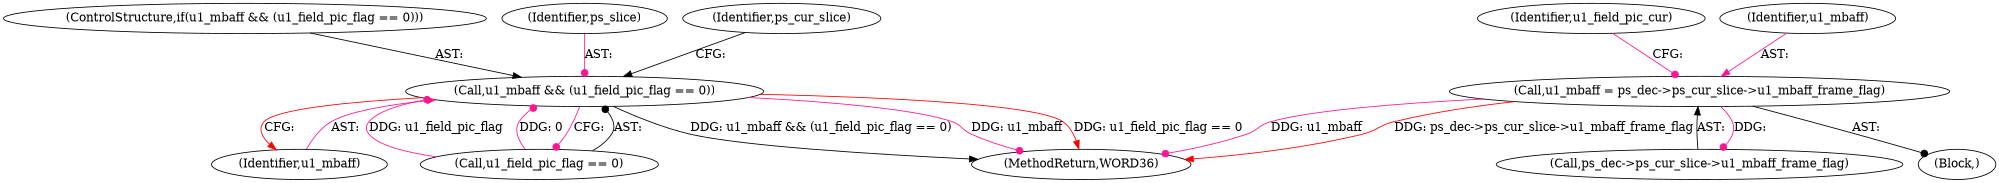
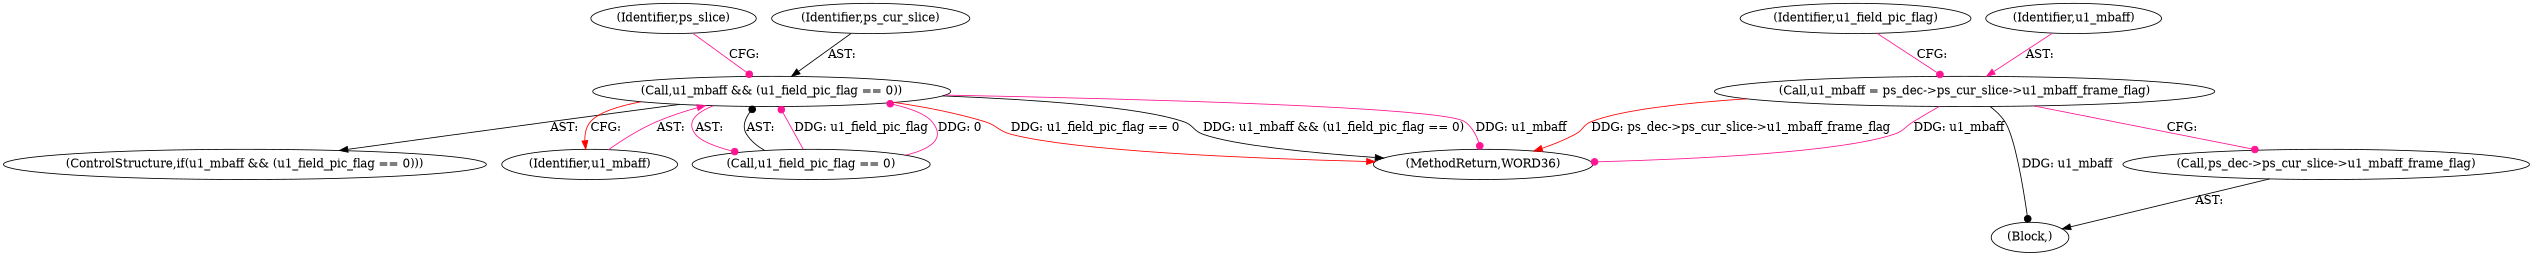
(1591, 18) -> (1856, 18)
(412, 54) -> (514, 127)
(601, 55) -> (746, 55)
(713, 55) -> (844, 55)
(591, 128) -> (711, 128)
(1752, 128) -> (2184, 128)
(1868, 128) -> (2067, 164)
(1697, 132) -> (2170, 203)
